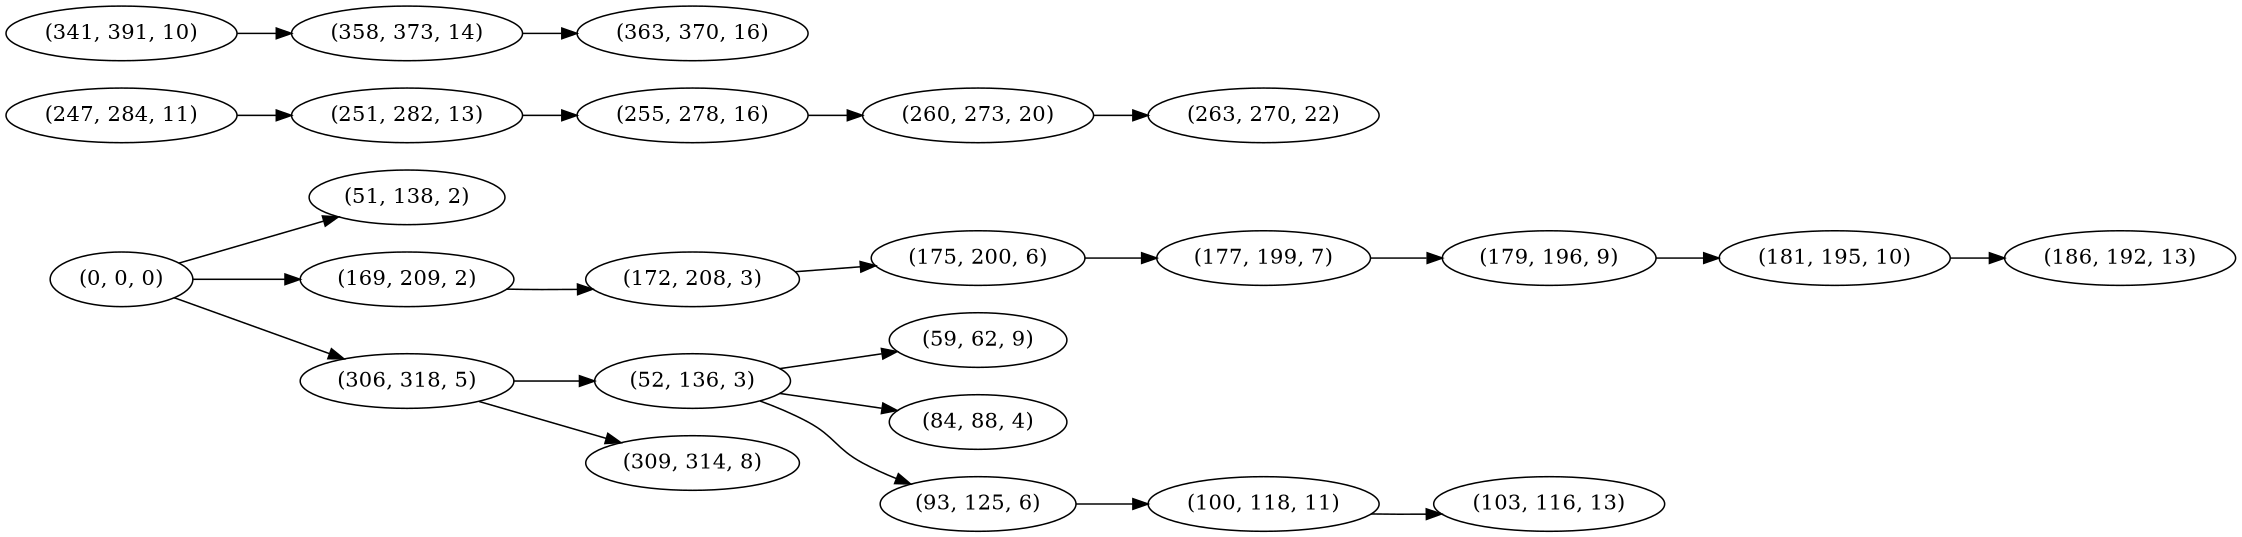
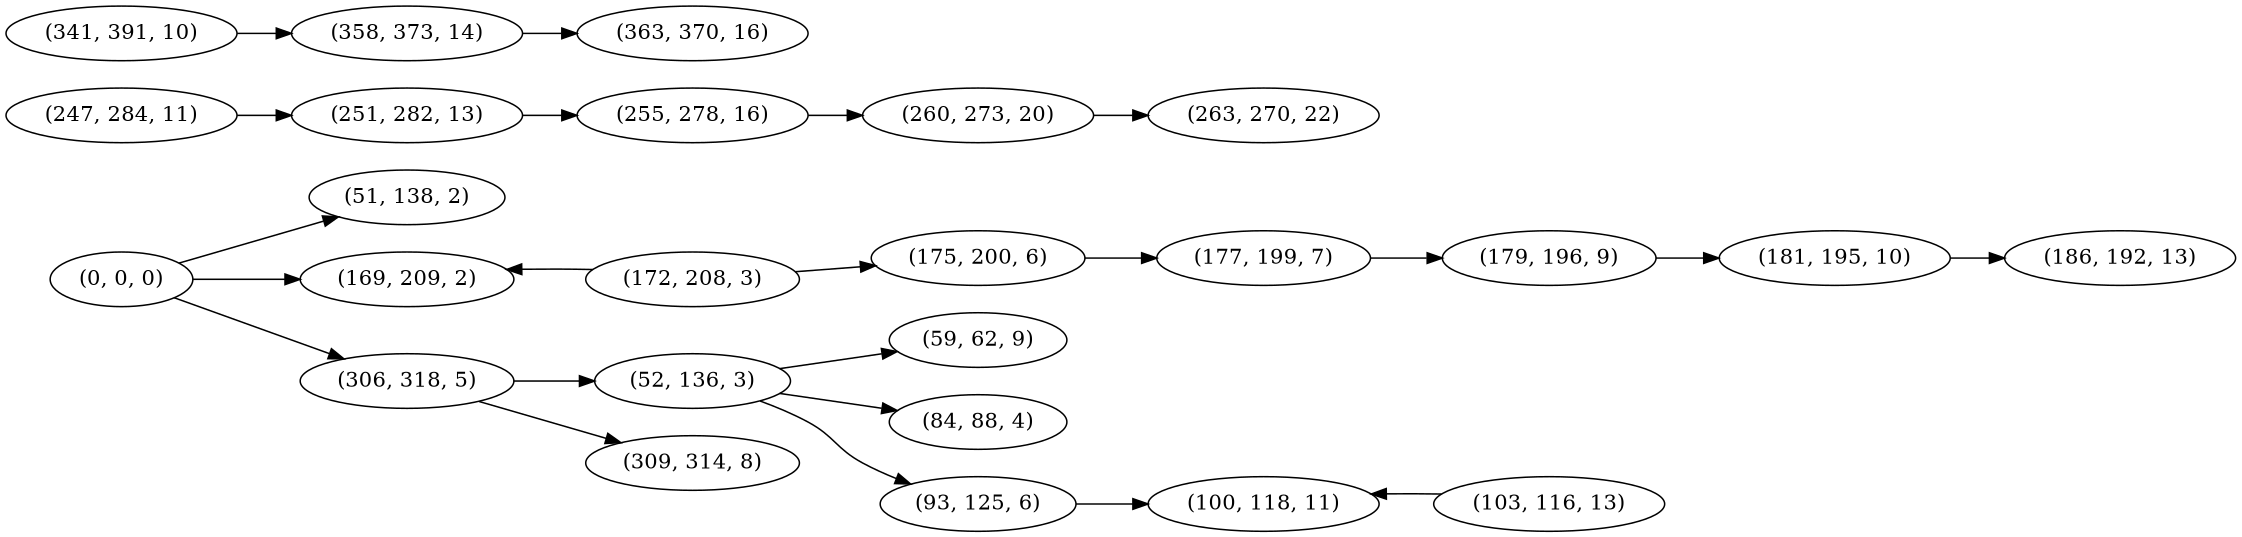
(542, 290) -> (557, 269)
(1399, 514) -> (1414, 494)
